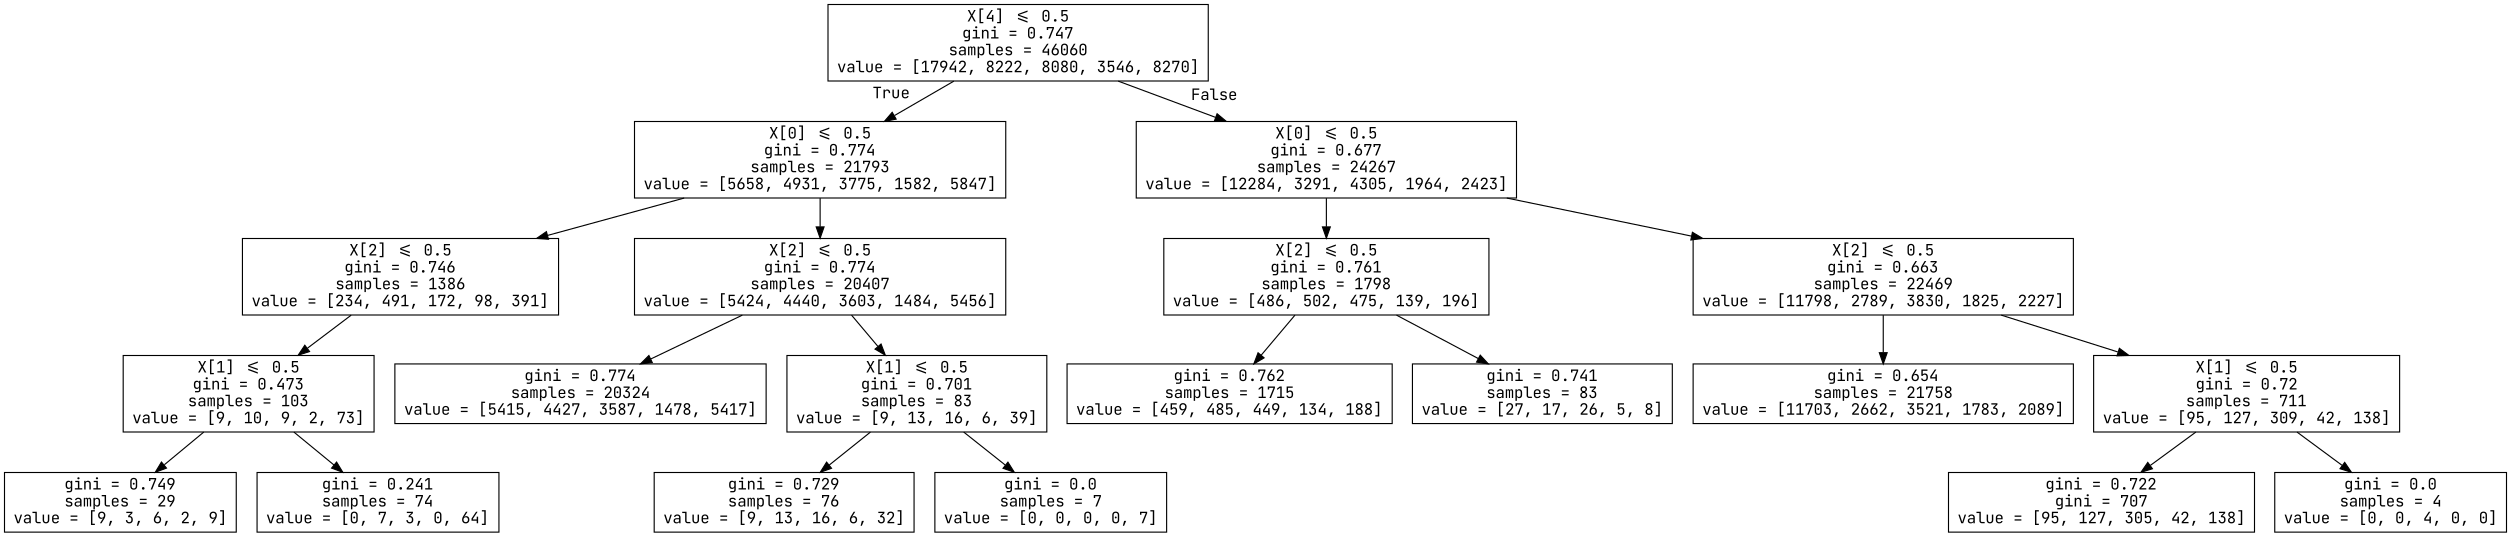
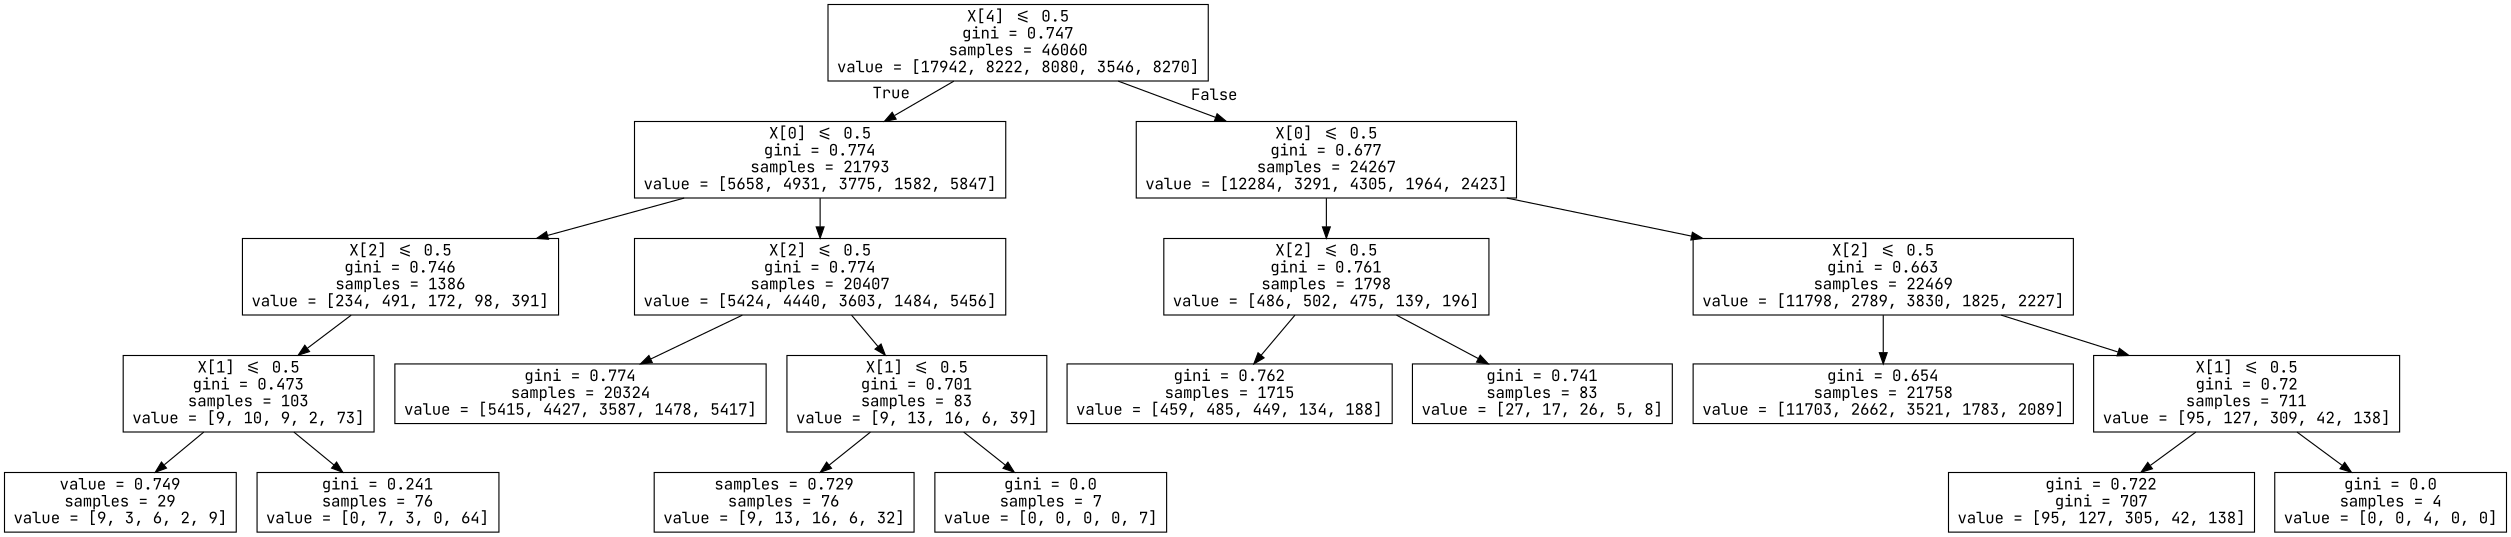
(120, 502) -> (120, 502)
(378, 502) -> (378, 502)
(784, 502) -> (784, 502)
